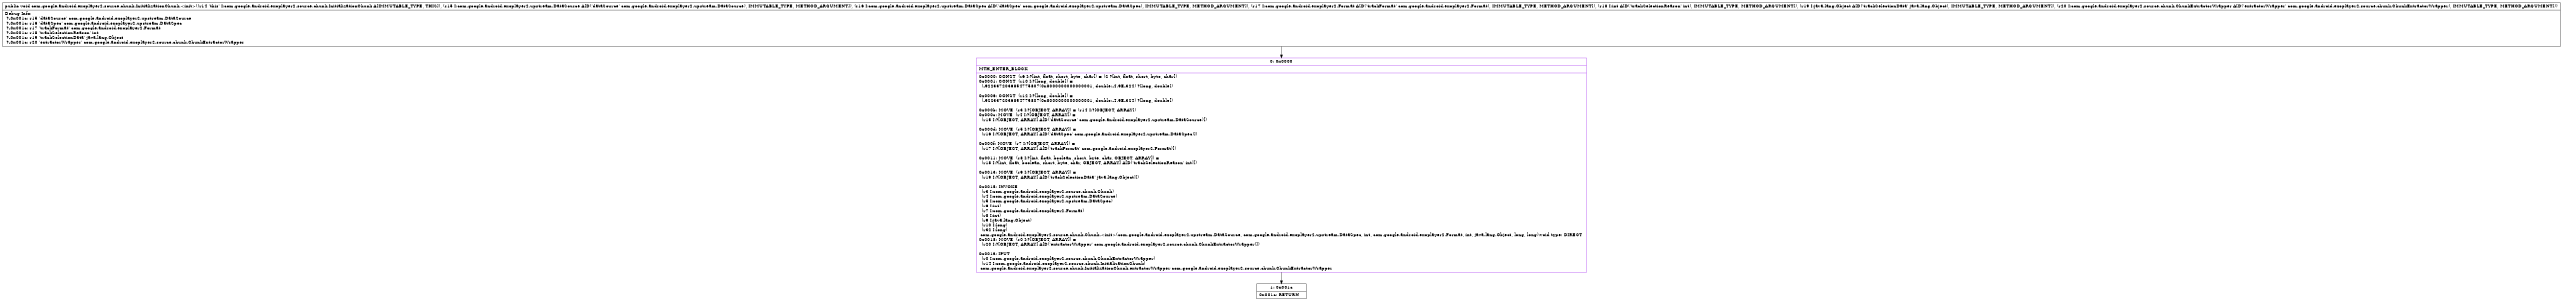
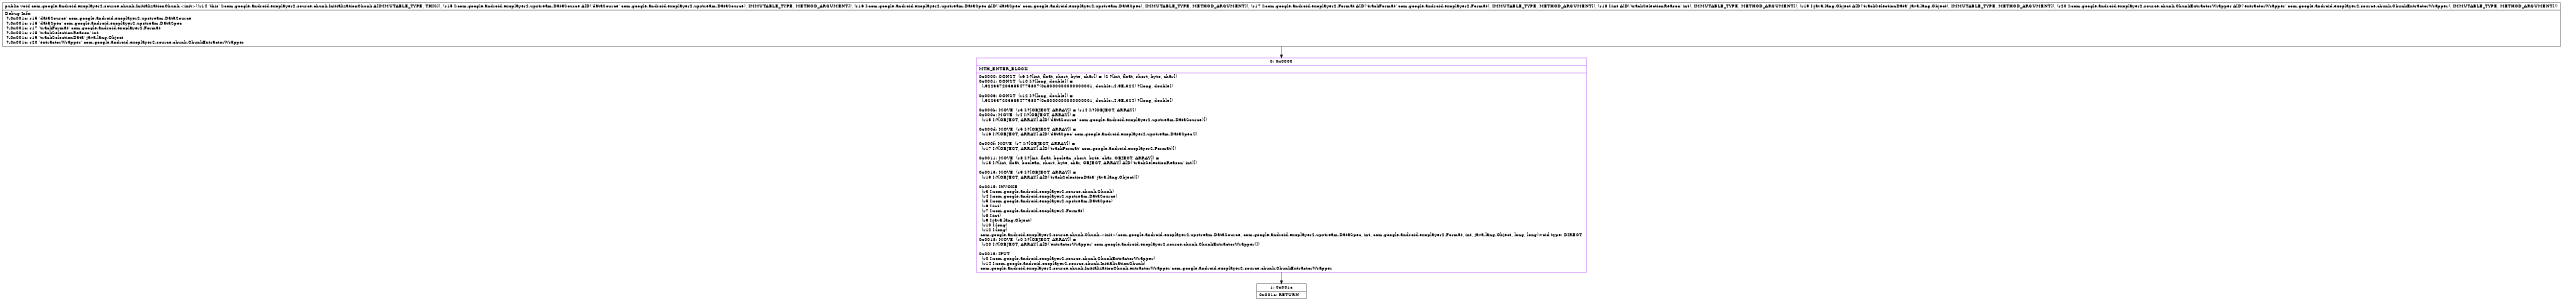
(993, 230) -> (993, 230)
